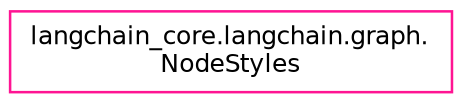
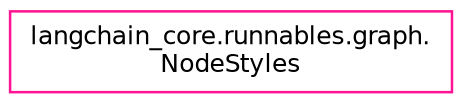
(231, 52) -> (231, 52)
